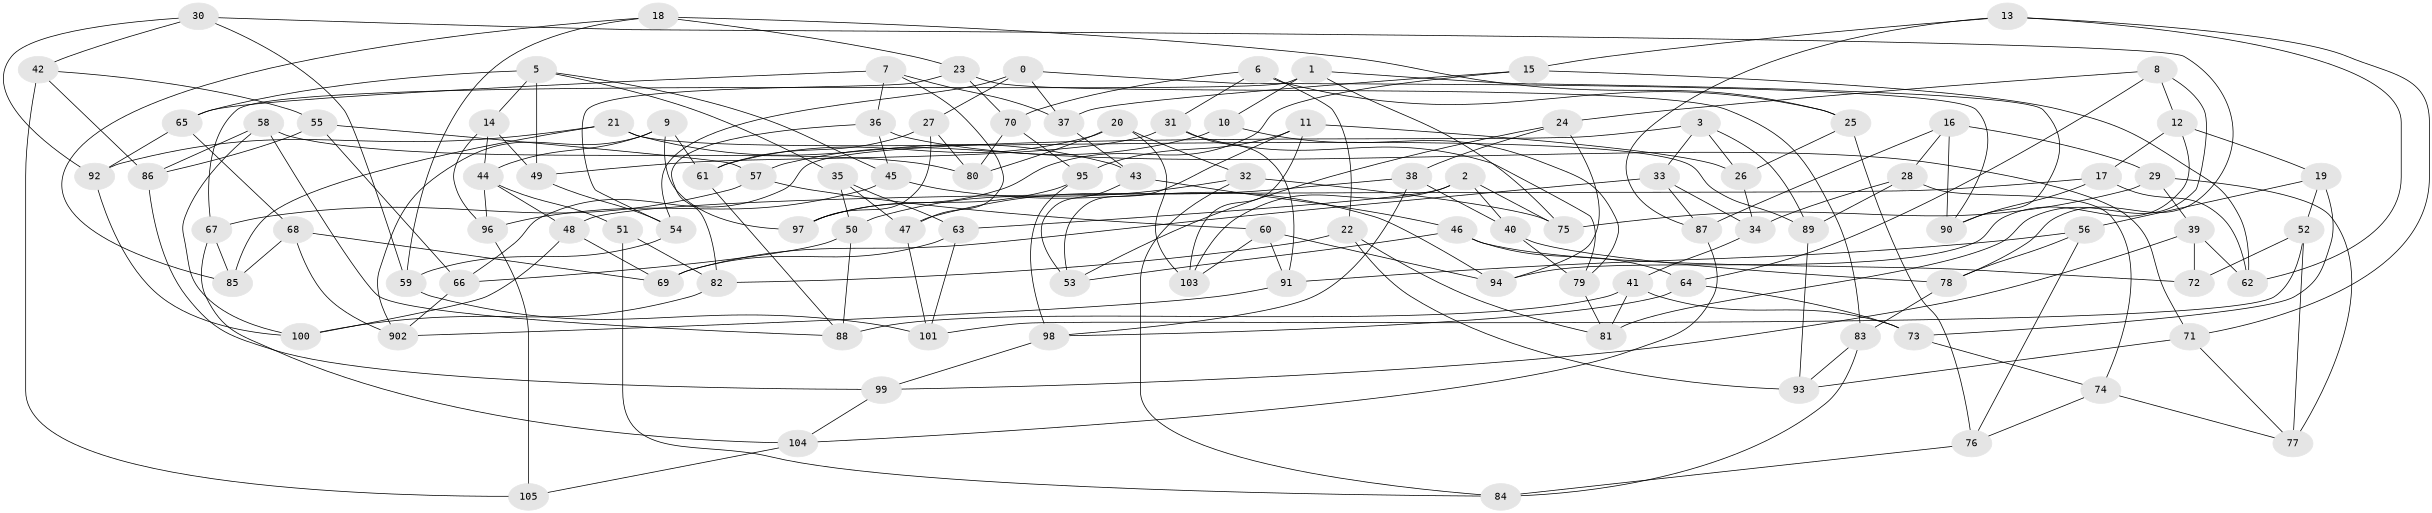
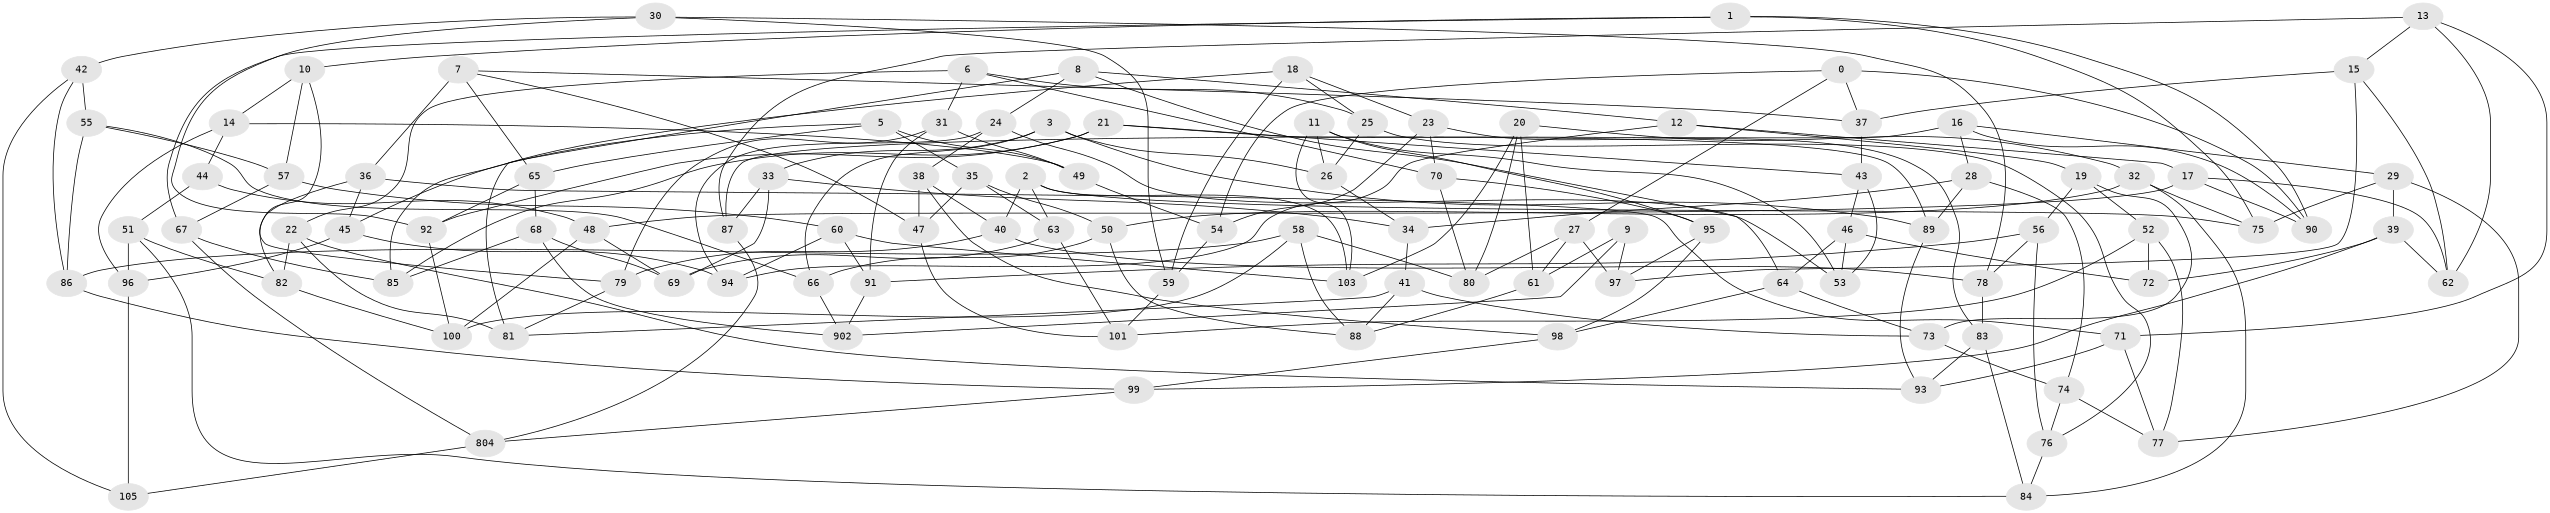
(513, 96) -> (267, 96)
(575, 150) -> none
(486, 203) -> (128, 257)
(798, 444) -> (485, 444)
